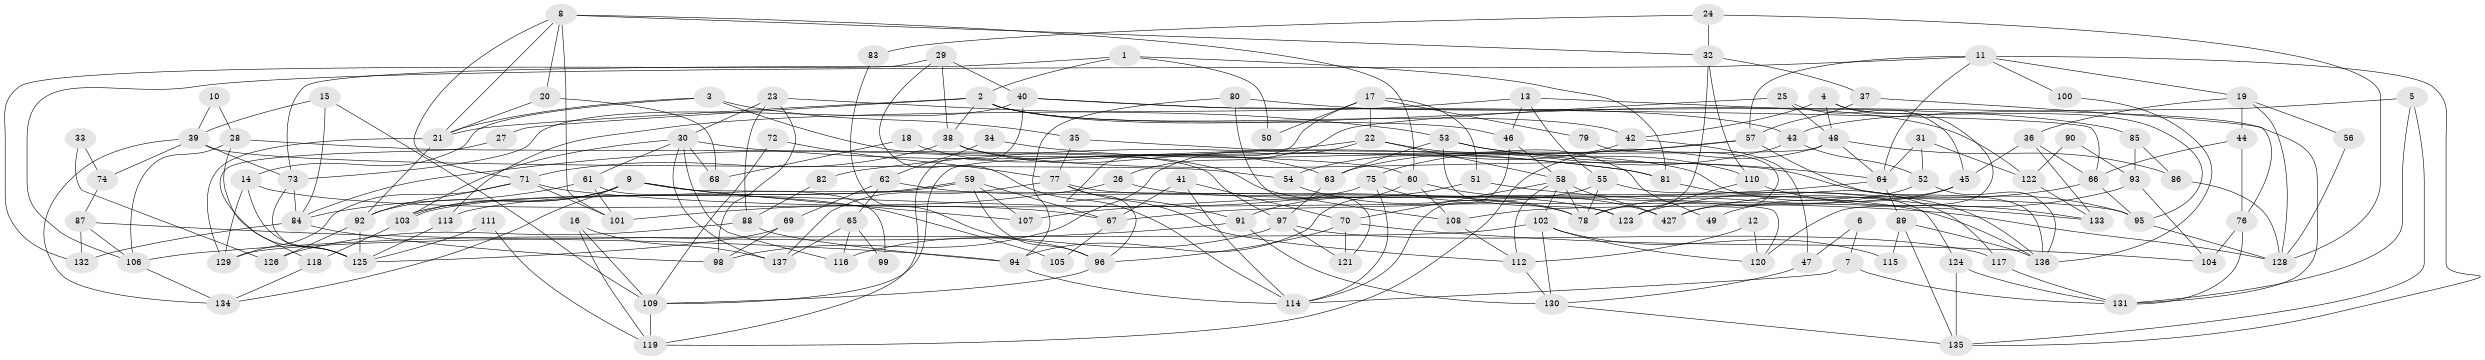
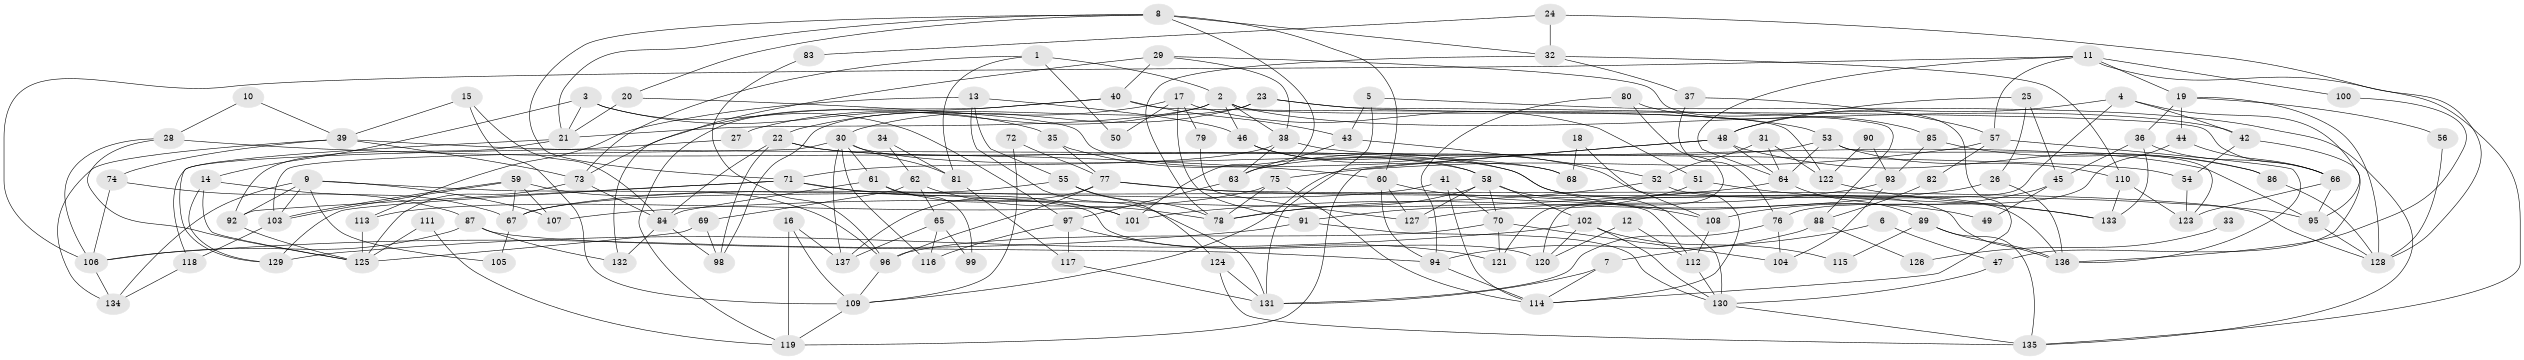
(91, 159) -> (102, 221)
(1517, 216) -> (1674, 217)
(1669, 221) -> (1412, 221)
(319, 240) -> none
